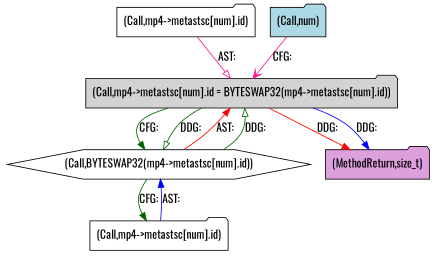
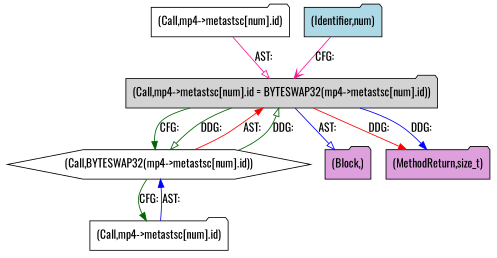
(298, 22) -> (343, 22)
none -> (348, 164)
